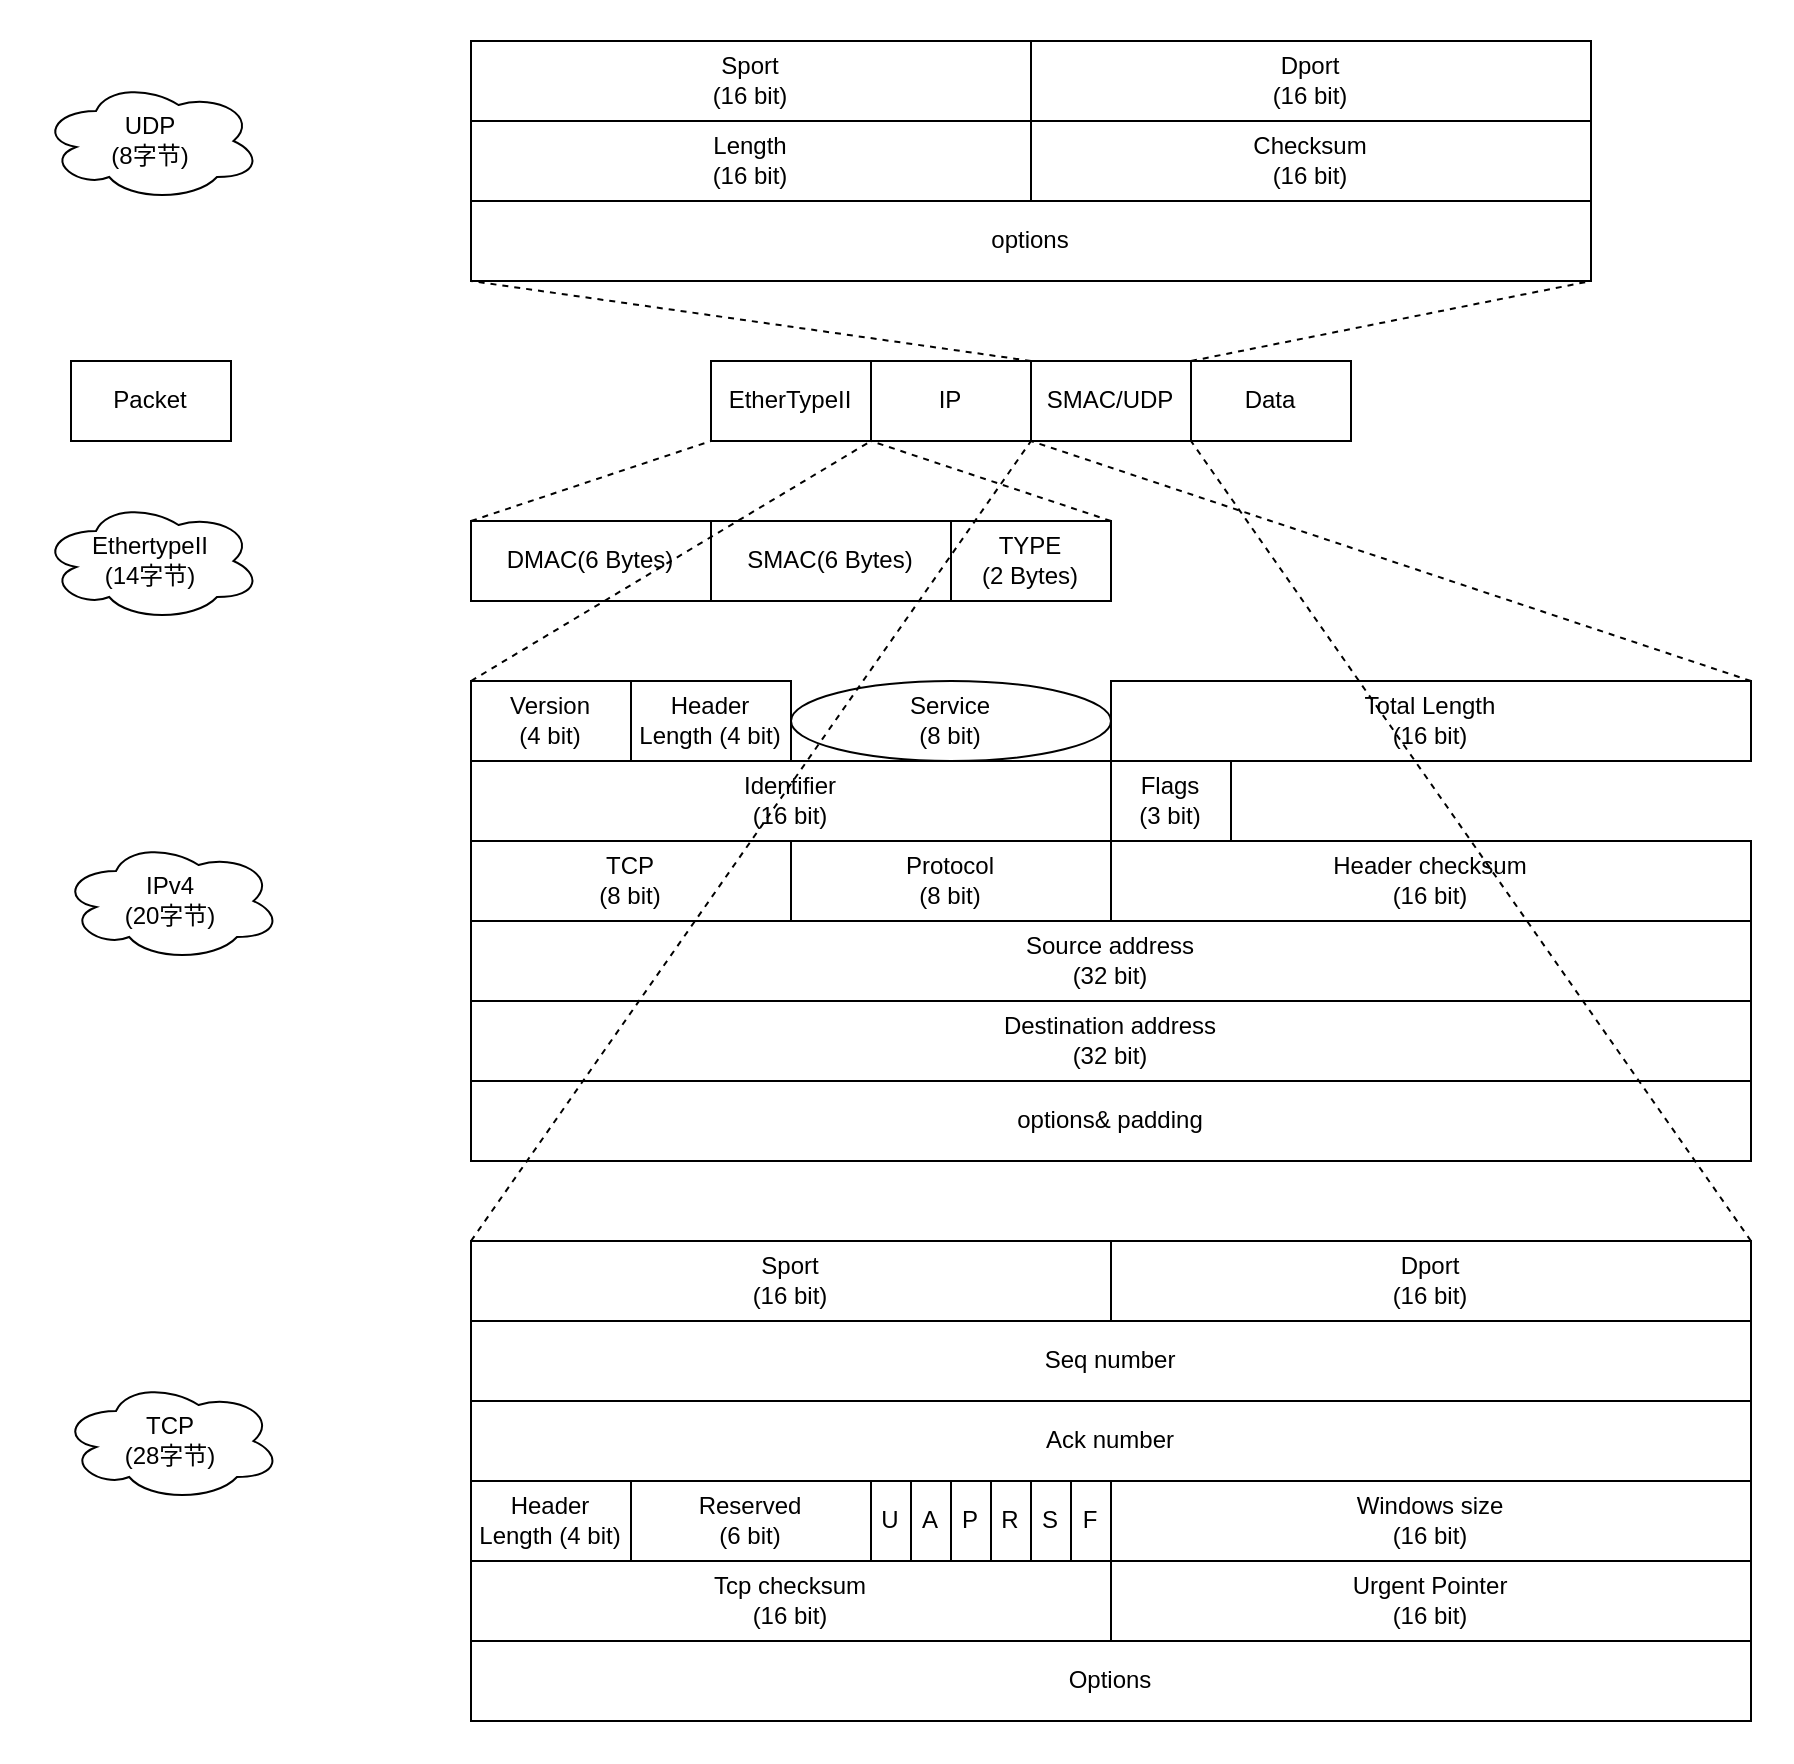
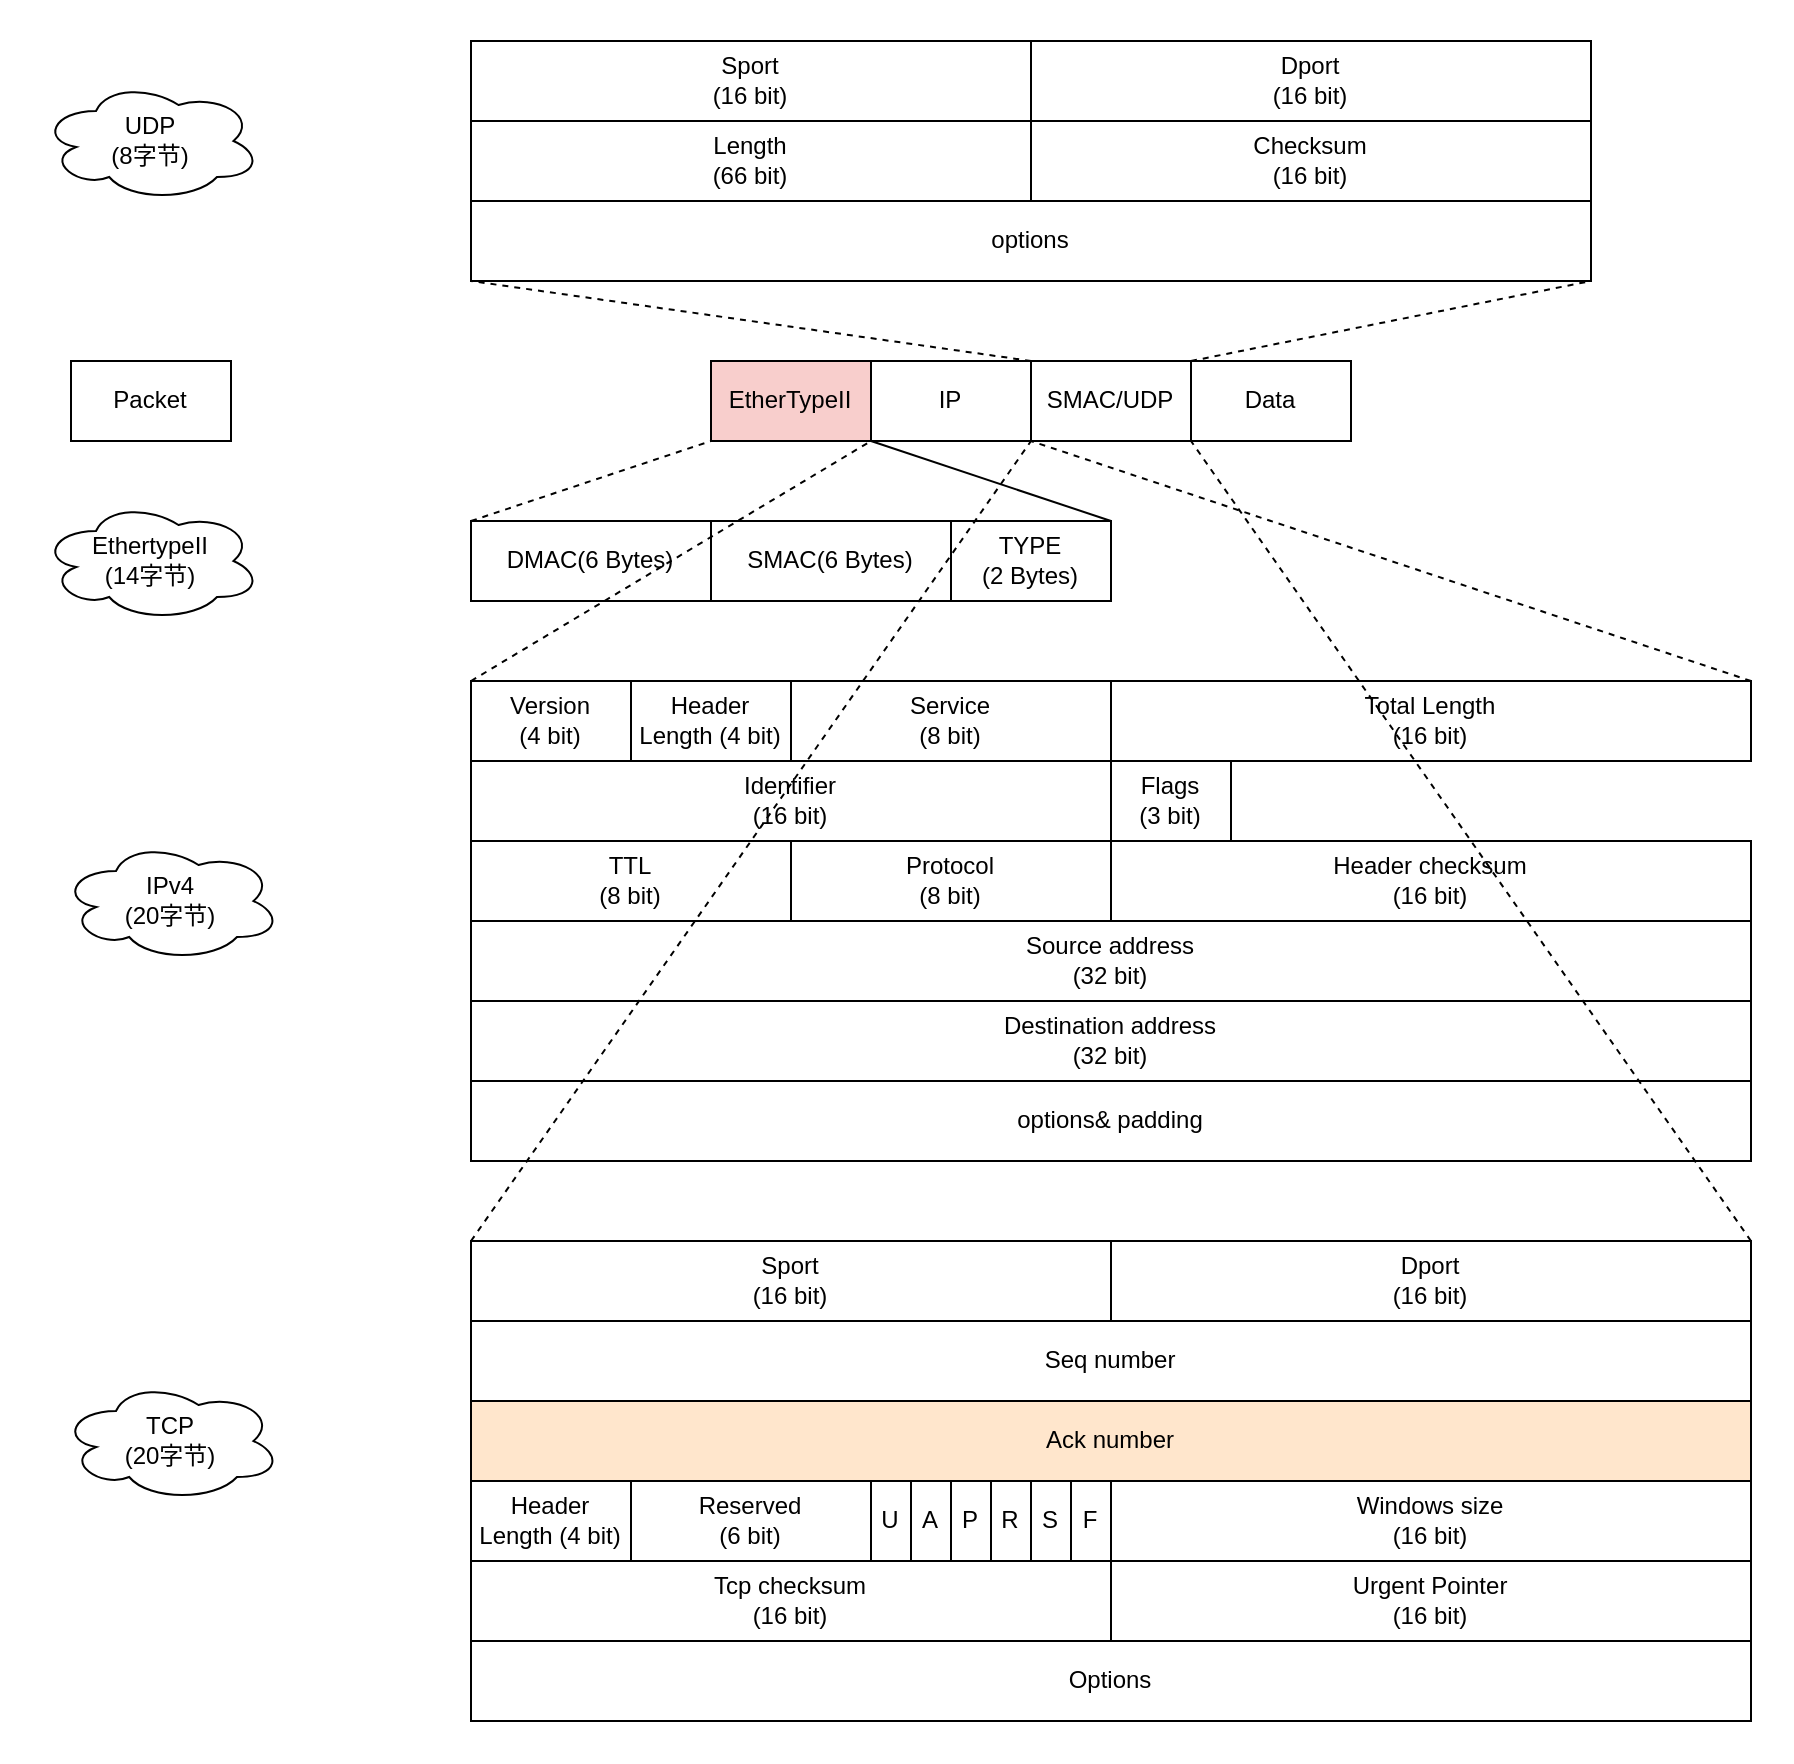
(751, 161) -> (751, 161)
(791, 401) -> (791, 401)
(935, 462) -> (935, 462)
(951, 721) -> (951, 721)
(631, 881) -> (631, 881)
(171, 1441) -> (171, 1441)
(1111, 1441) -> (1111, 1441)
